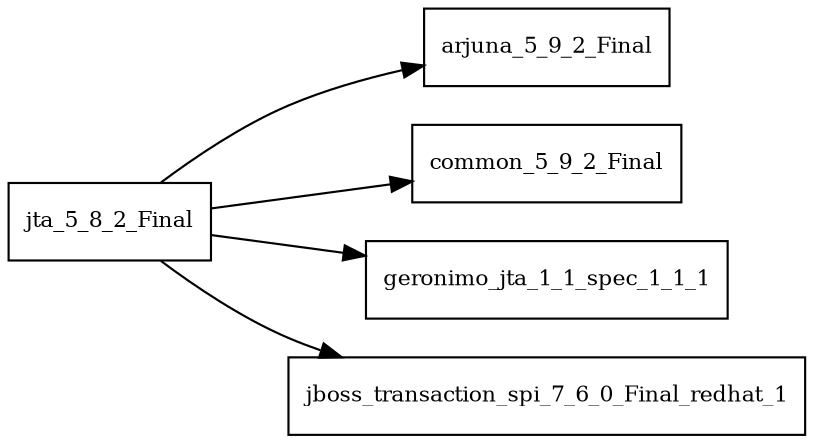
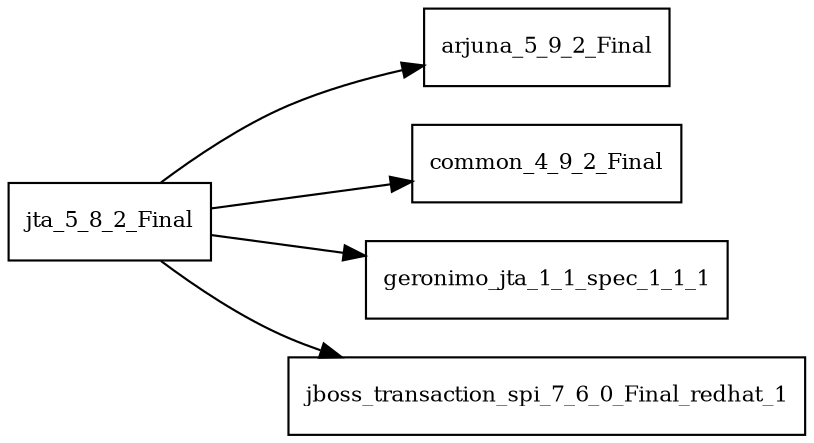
(547, 164) -> (547, 164)
